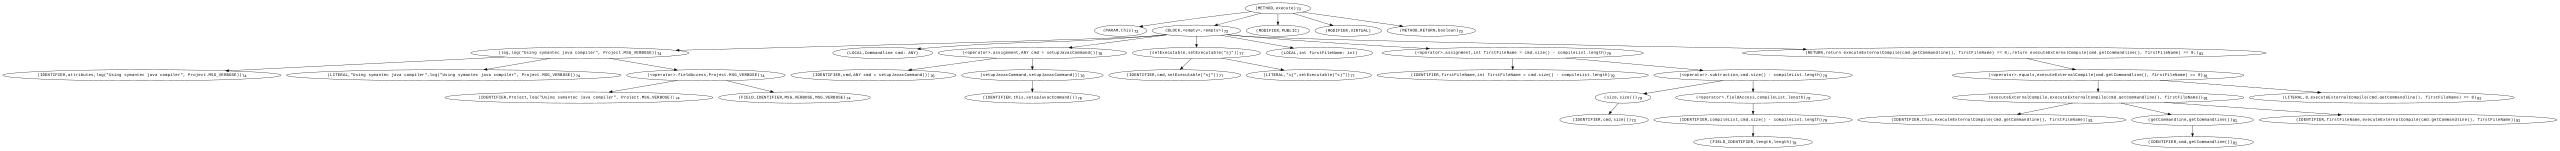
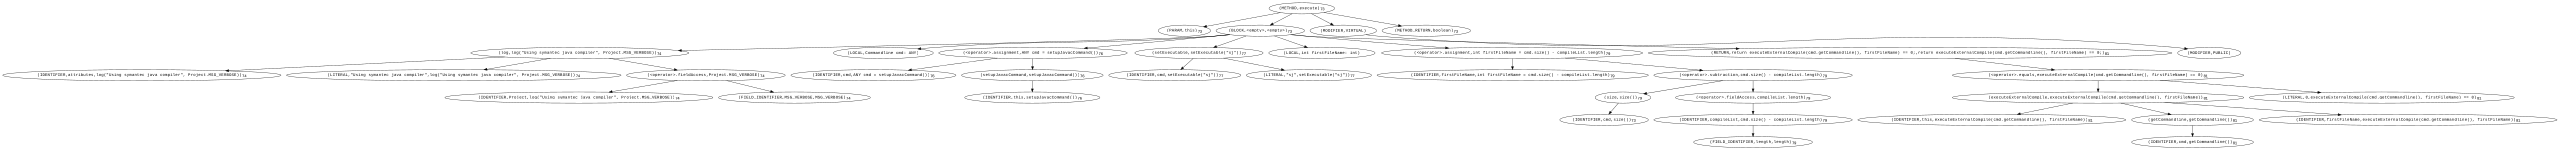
(1278, 18) -> (1775, 41)
